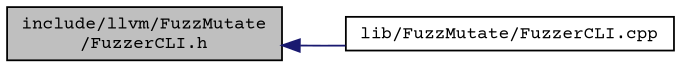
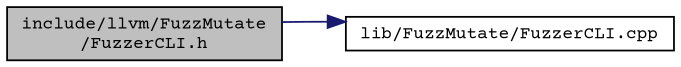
(323, 46) -> (305, 22)
